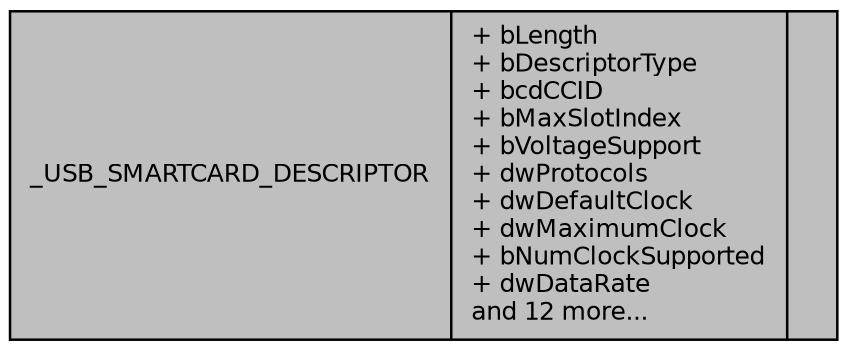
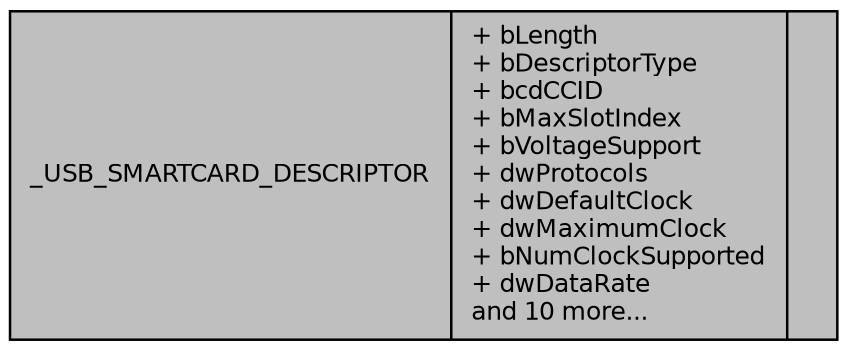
(560, 312) -> (560, 312)
